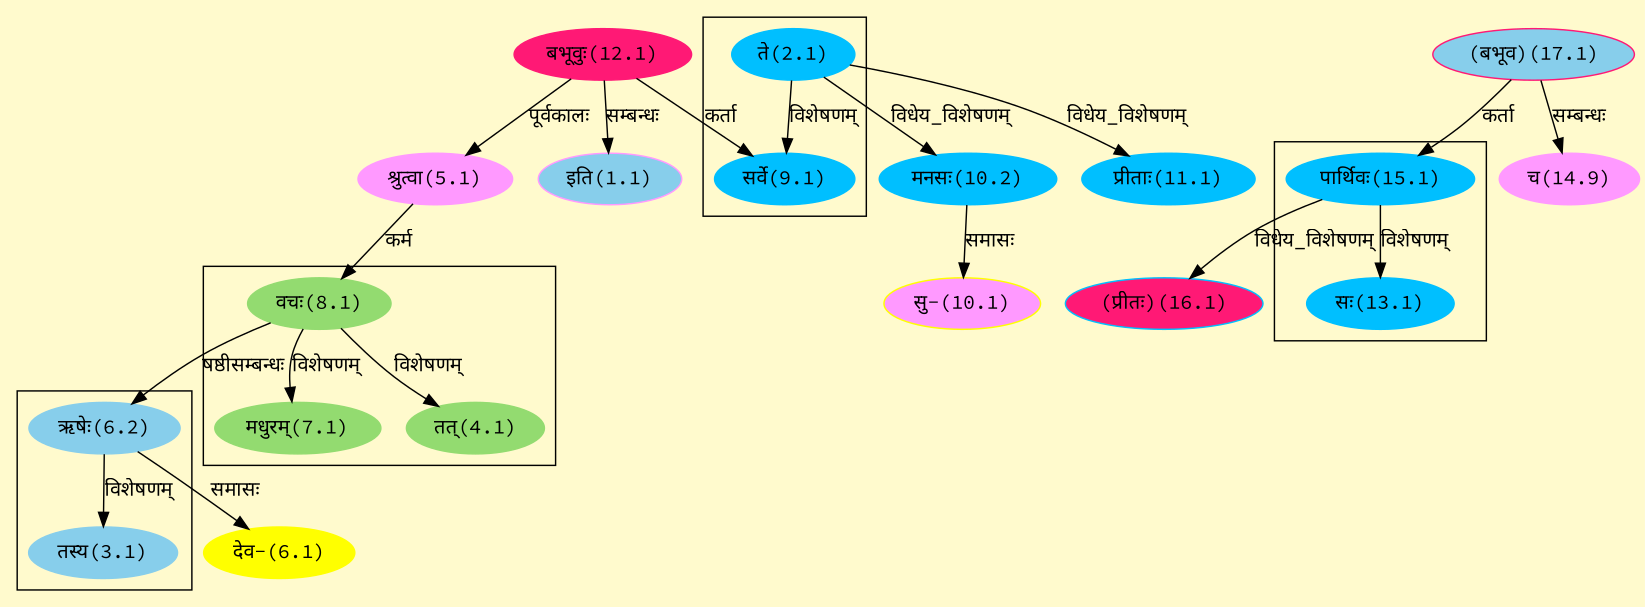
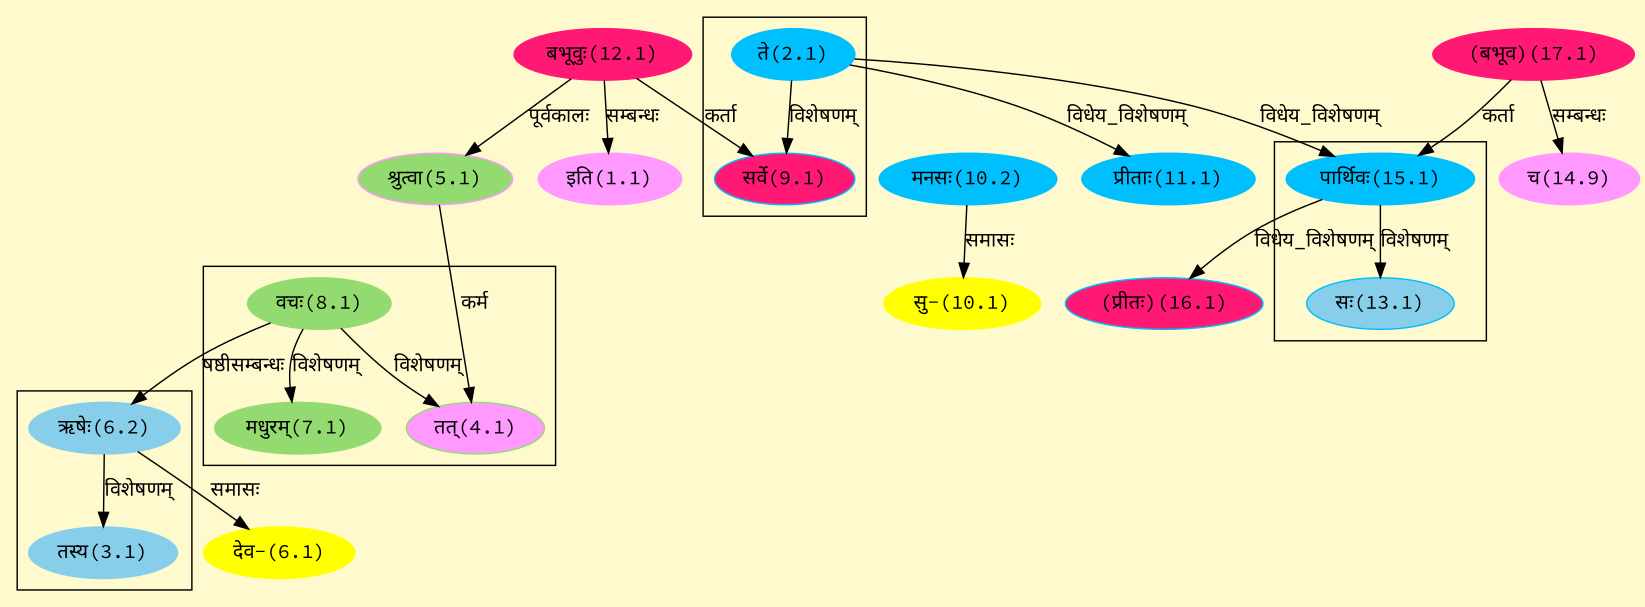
(1534, 54) -> (1534, 54)
(876, 114) -> (1092, 85)
(435, 179) -> (435, 179)
(610, 179) -> (610, 179)
(785, 179) -> (785, 179)
(382, 236) -> (454, 296)
(962, 304) -> (962, 304)
(1380, 304) -> (1380, 304)
(475, 428) -> (475, 428)
